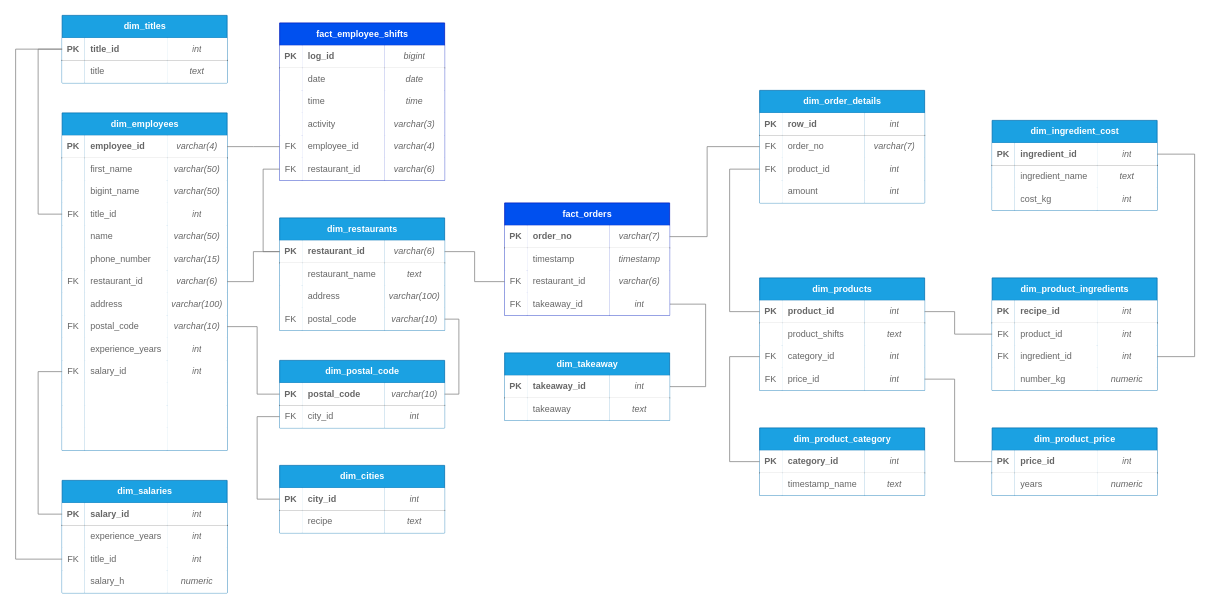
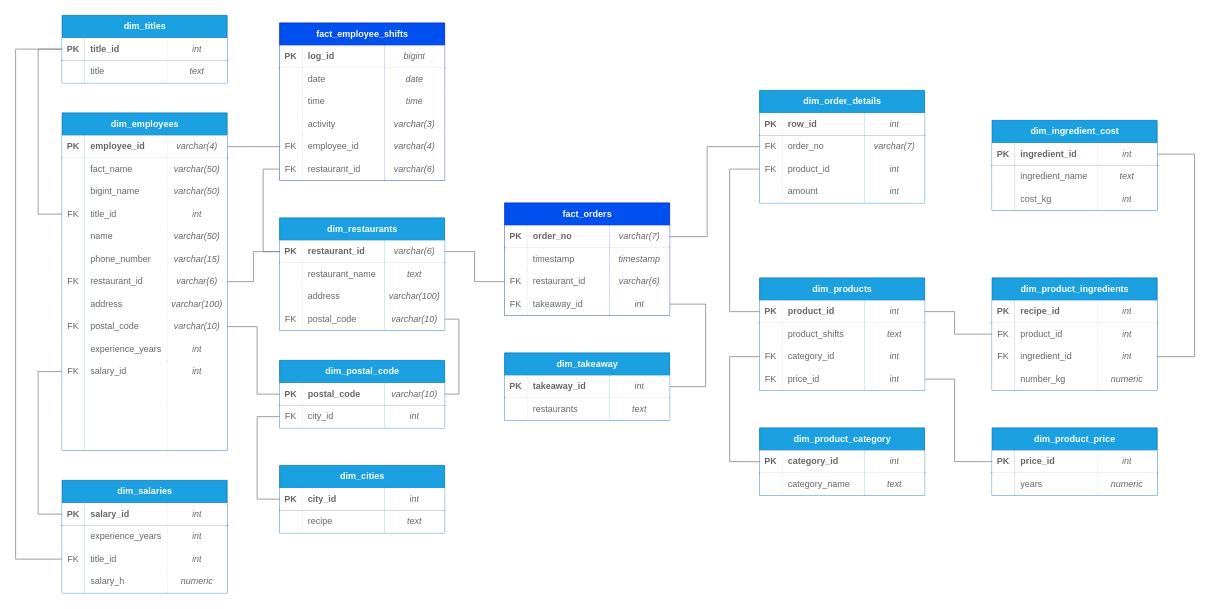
(114, 169) -> (113, 169)
(553, 409) -> (561, 409)
(822, 484) -> (821, 484)
